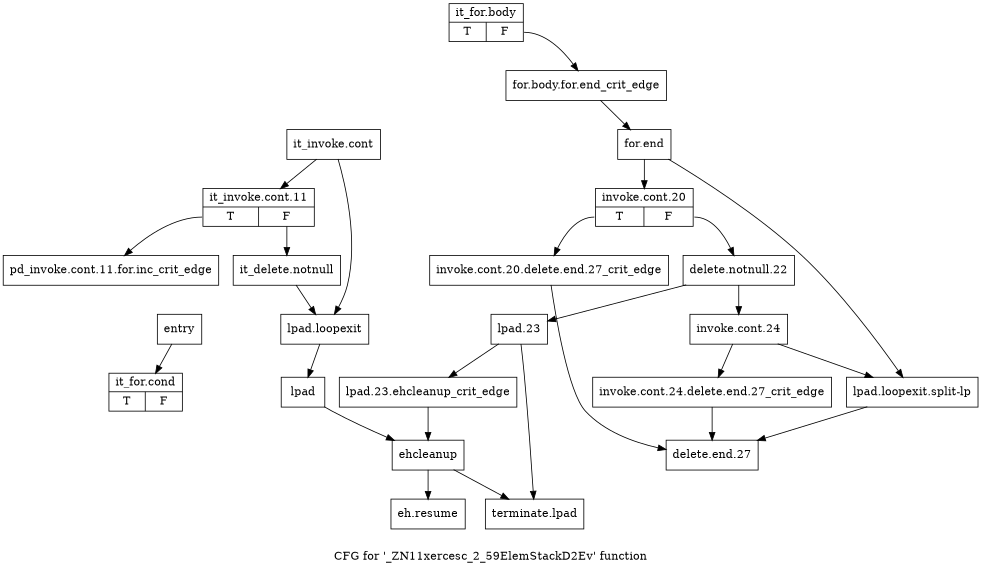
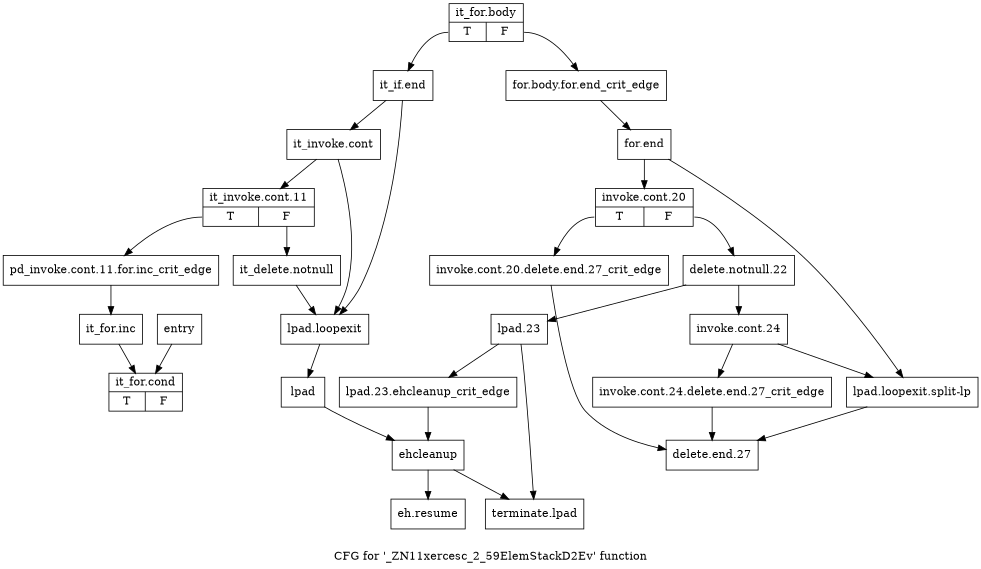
none -> (403, 86)
none -> (111, 329)
